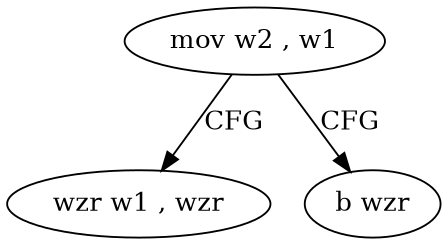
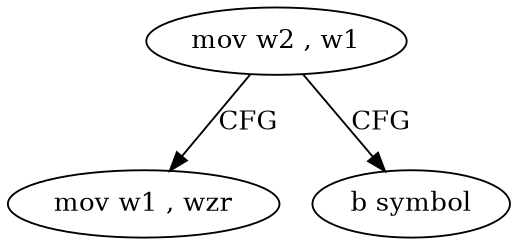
(139, 204) -> (144, 204)
(373, 204) -> (411, 204)
